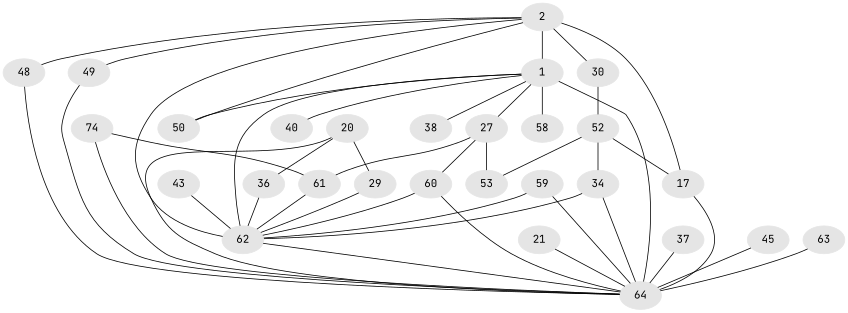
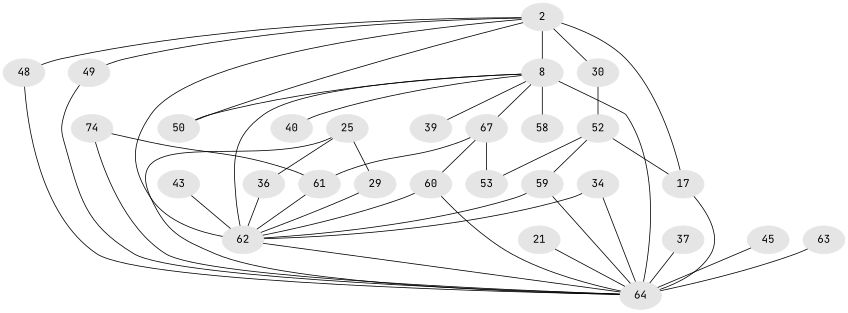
(542, 73) -> (542, 73)
(347, 128) -> (347, 128)
(431, 128) -> (431, 128)
(487, 128) -> (487, 128)
(598, 156) -> (570, 156)
